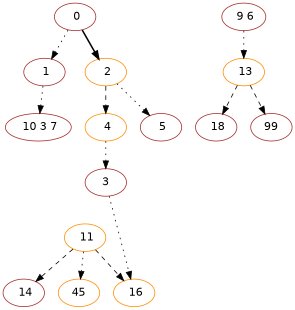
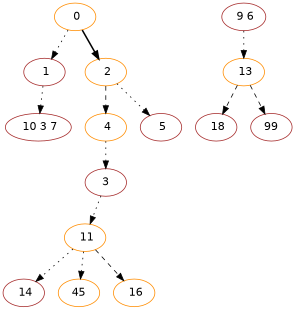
(75, 17) -> (75, 17)
(119, 234) -> (97, 206)
(57, 263) -> (57, 263)
